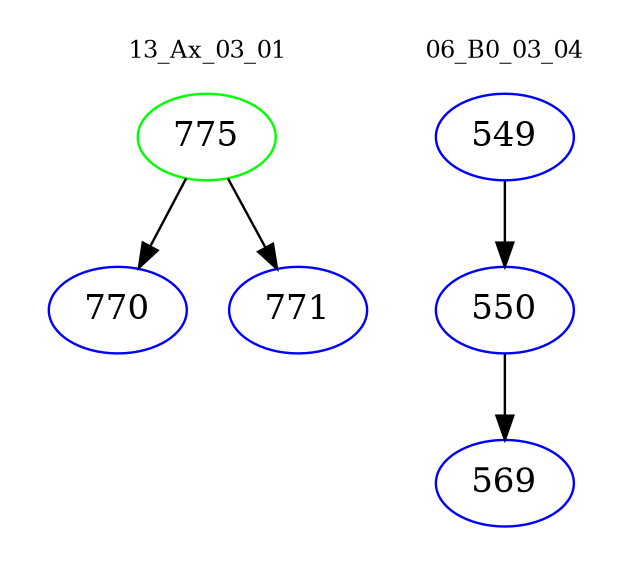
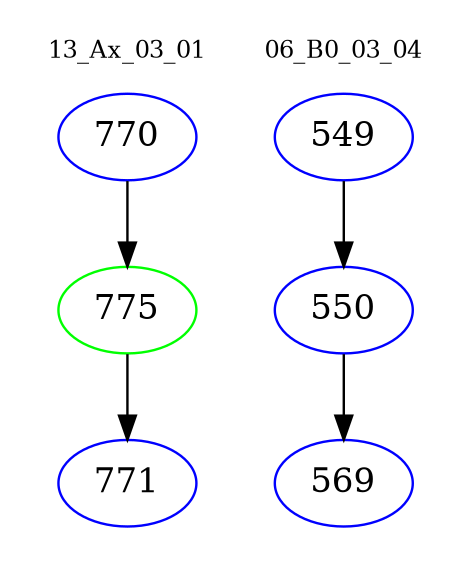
(168, 212) -> (127, 212)
